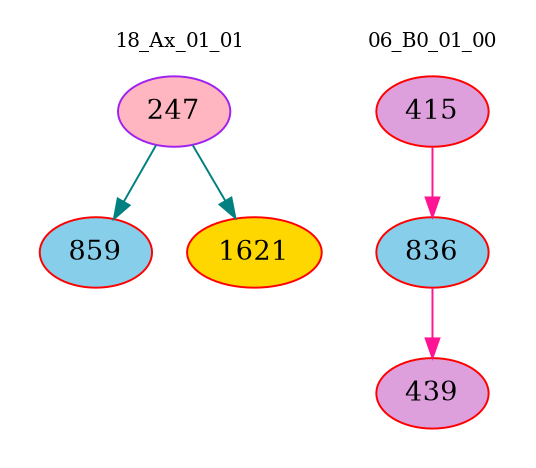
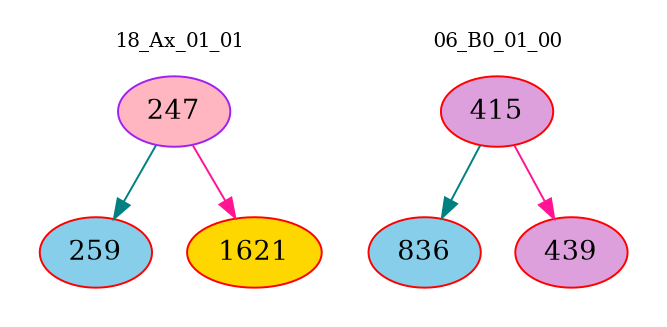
(432, 172) -> (466, 173)
(209, 173) -> (209, 173)
(96, 252) -> (96, 252)
(432, 313) -> (529, 173)
